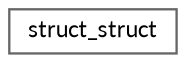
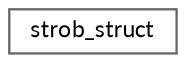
(93, 31) -> (93, 31)
